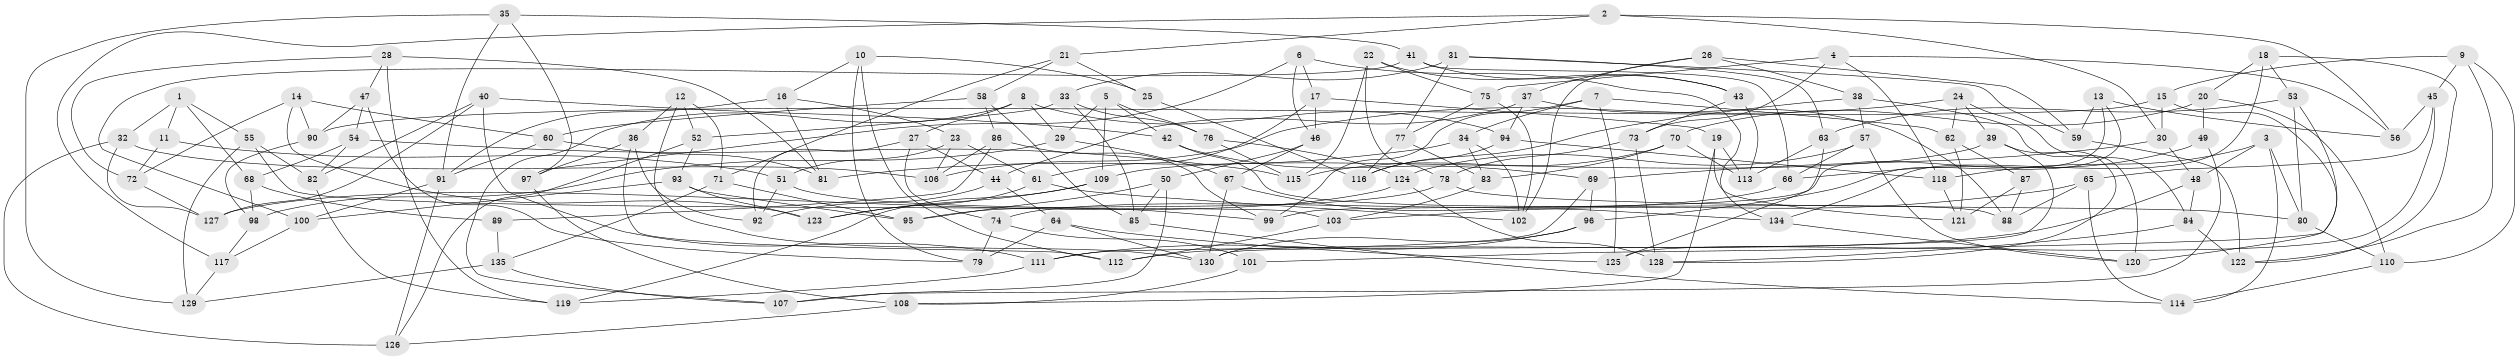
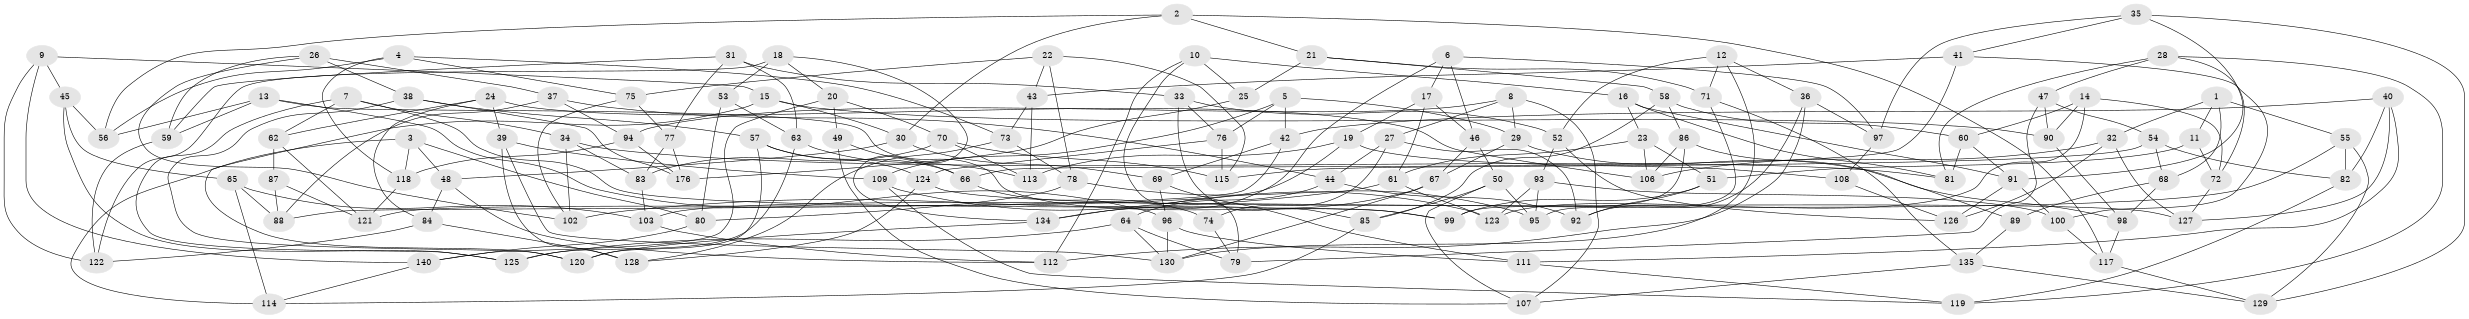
(1359, 180) -> (683, 180)
(1250, 263) -> none
(2387, 263) -> (424, 263)
